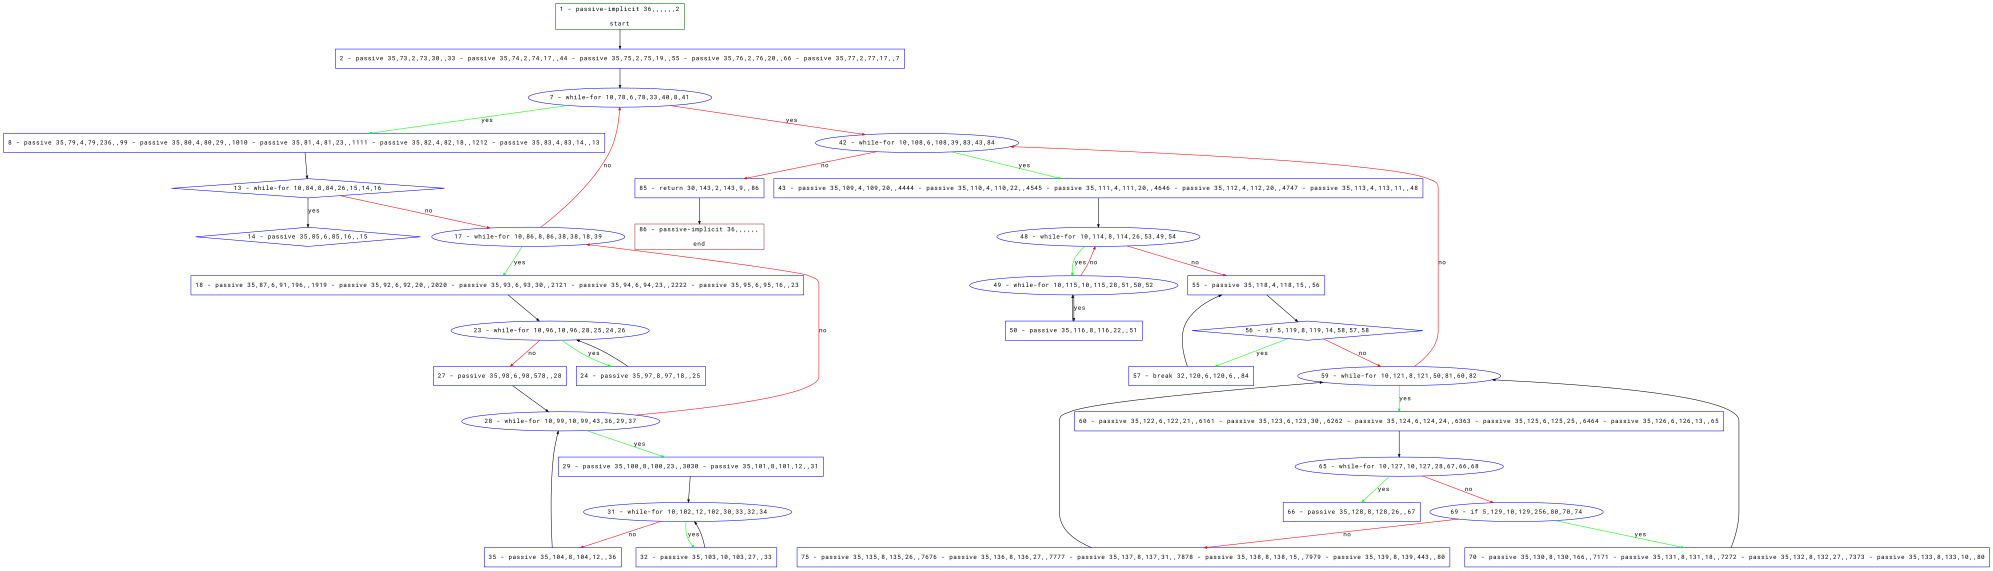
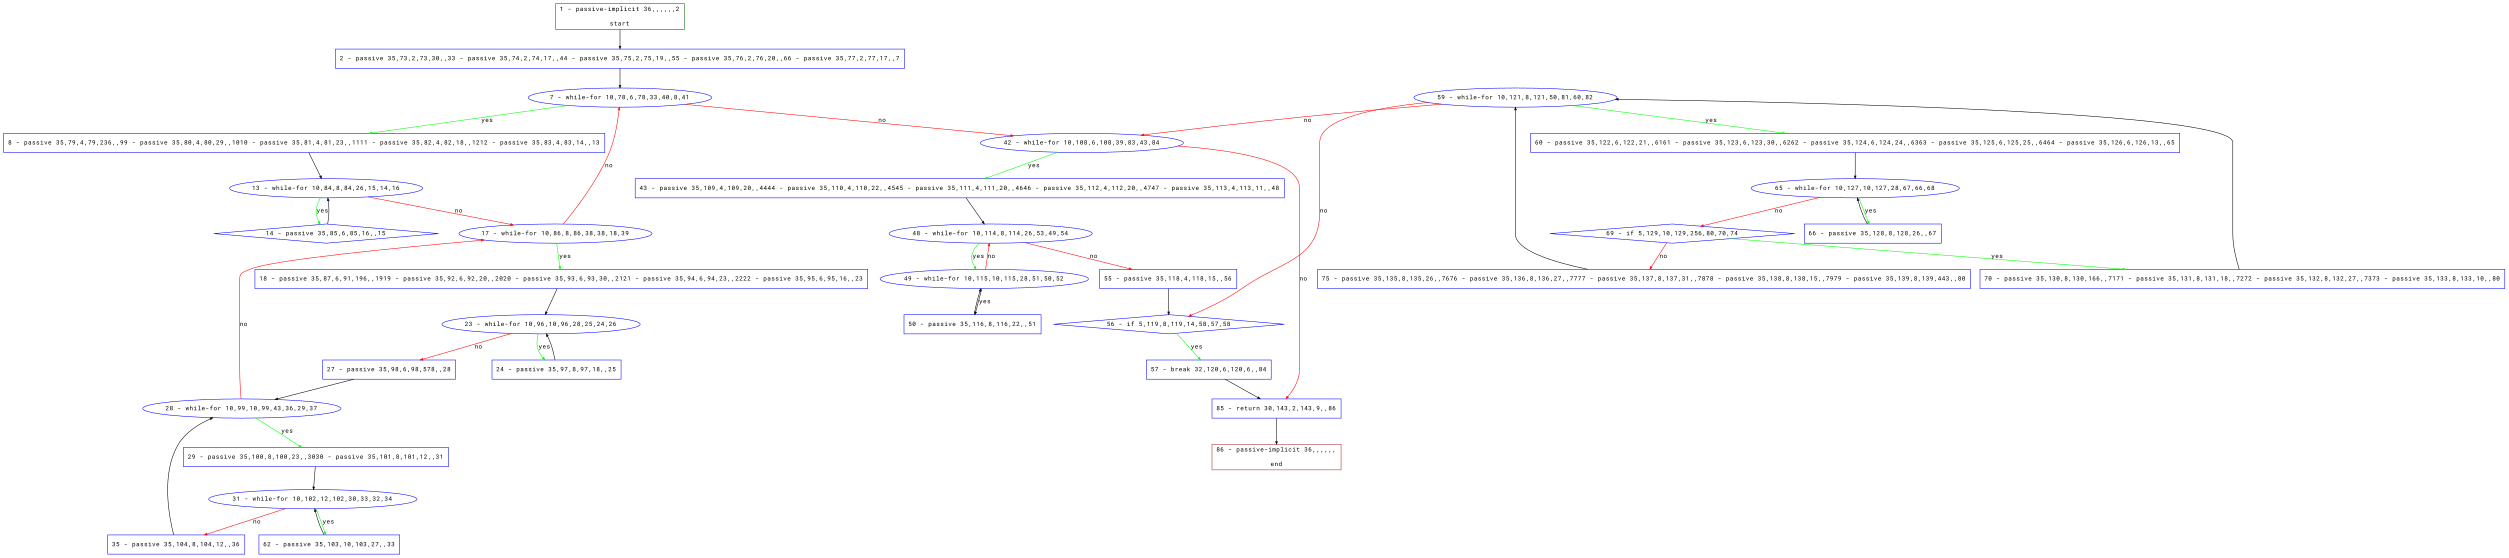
(792, 120) -> (882, 120)
(308, 188) -> (326, 188)
(308, 211) -> (316, 210)
none -> (329, 212)
none -> (1862, 213)
(1186, 323) -> (1241, 388)
(1351, 352) -> (1320, 203)
(1517, 512) -> (1672, 234)
(706, 557) -> (329, 545)
